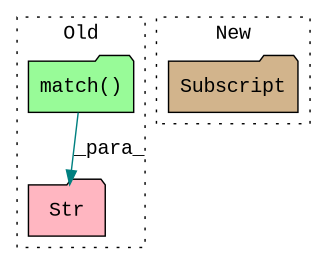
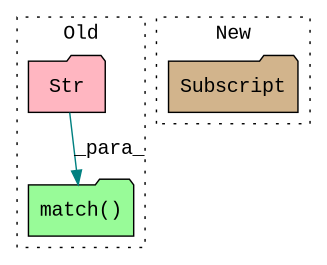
(75, 141) -> (73, 141)
